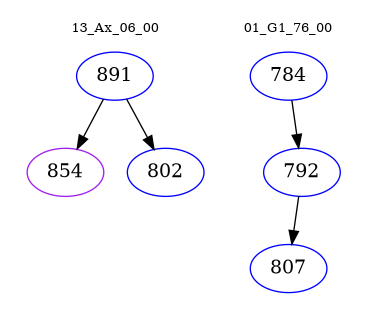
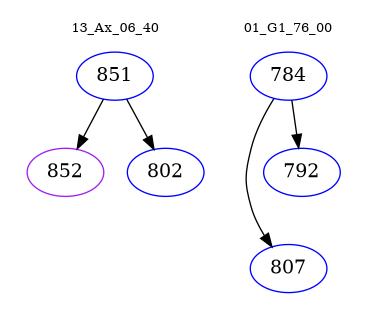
(116, 29) -> (116, 29)
(115, 76) -> (115, 76)
(65, 172) -> (65, 172)
(296, 213) -> (247, 166)
